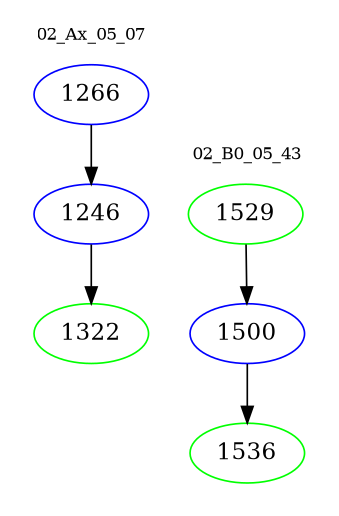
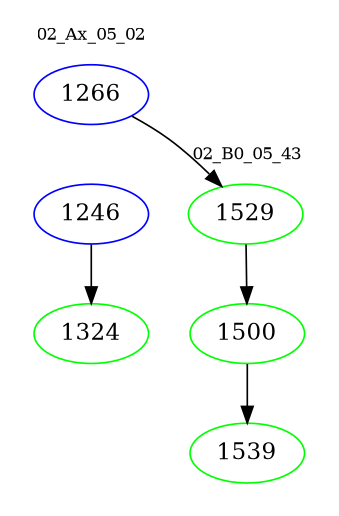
(91, 36) -> (91, 36)
(91, 146) -> (186, 153)
(91, 334) -> (91, 334)
(247, 334) -> (247, 334)
(247, 453) -> (247, 453)
